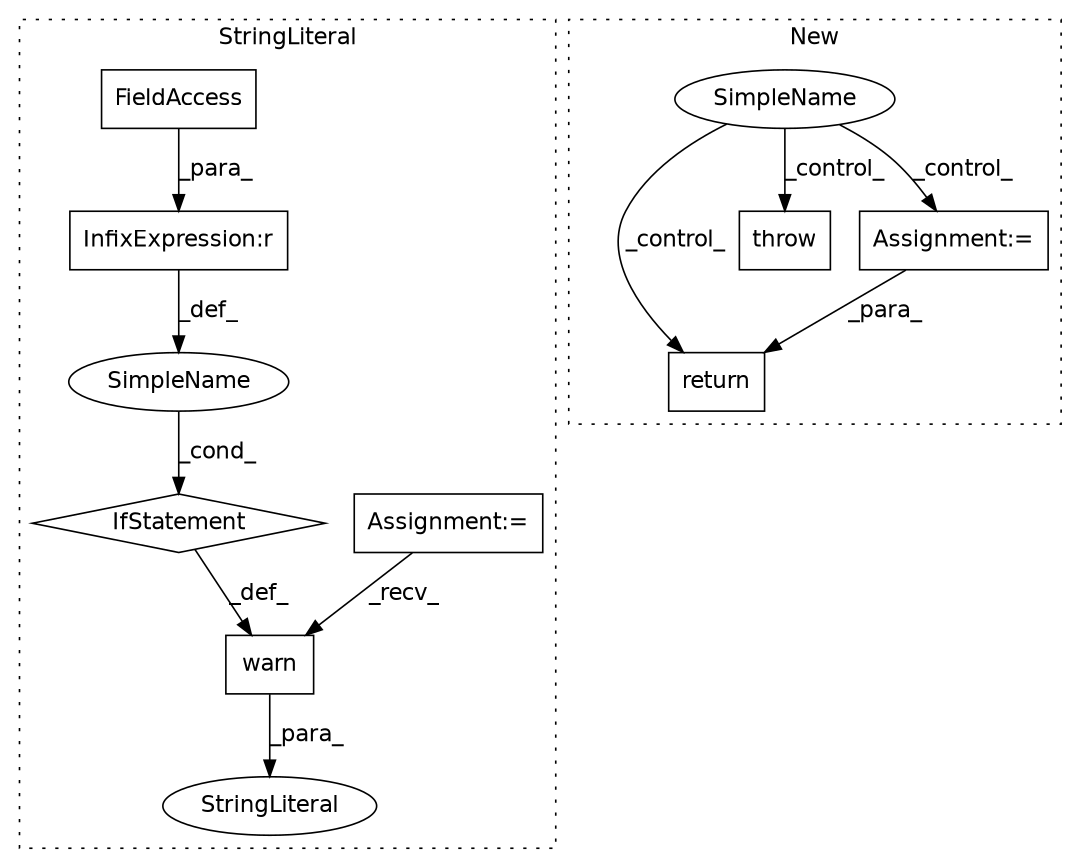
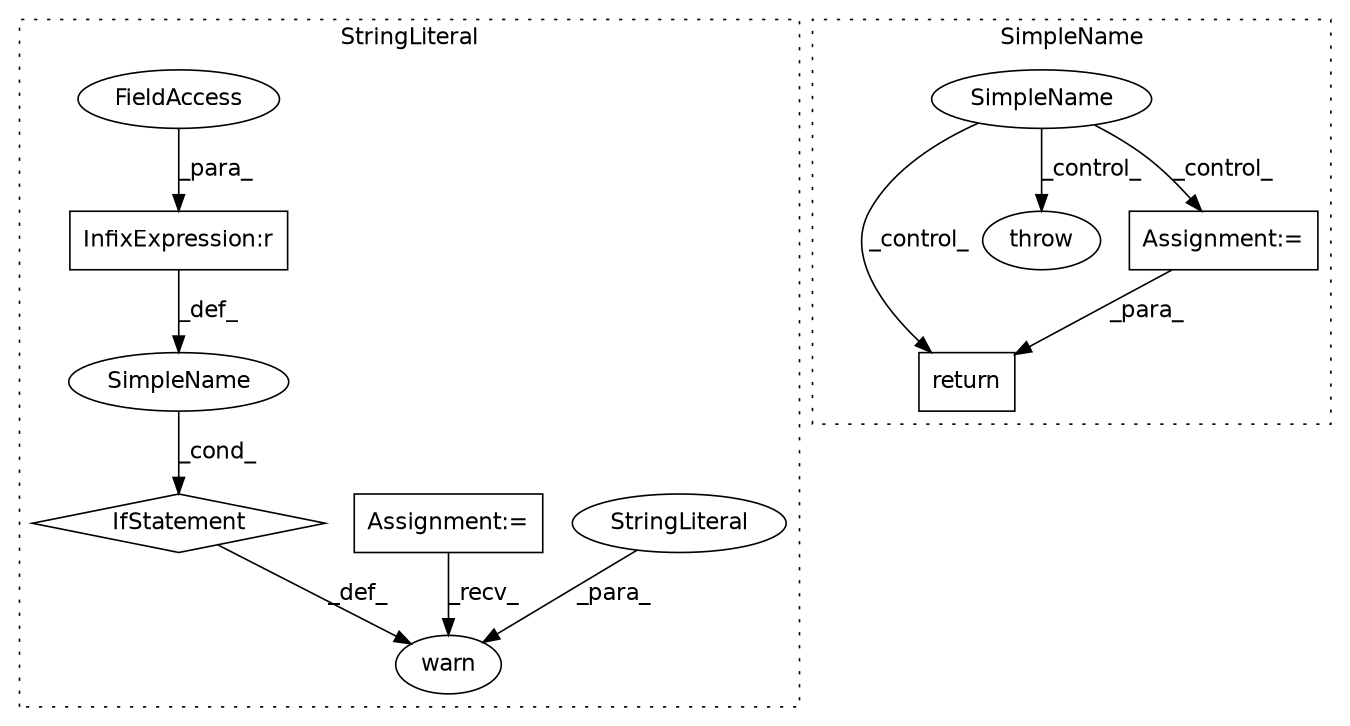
(815, 38) -> (1072, 38)
(179, 99) -> (179, 99)
(785, 240) -> (1042, 240)
(270, 665) -> (448, 665)
(270, 727) -> (567, 592)
